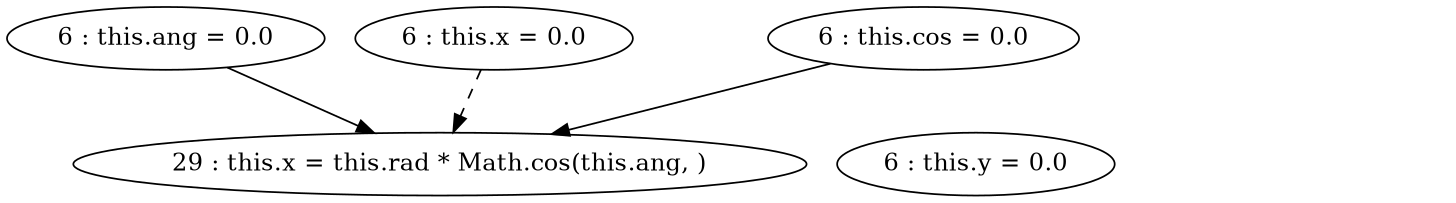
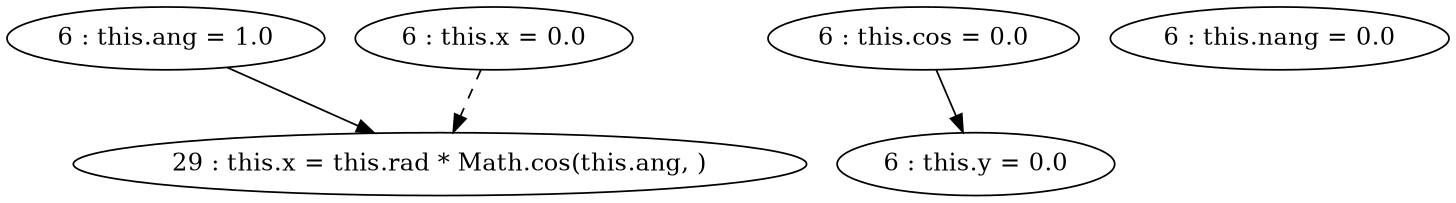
(166, 38) -> (166, 38)
none -> (1280, 38)
(700, 97) -> (946, 93)
